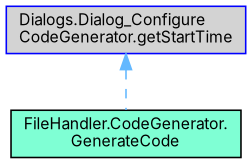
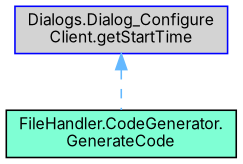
(126, 30) -> (121, 30)
